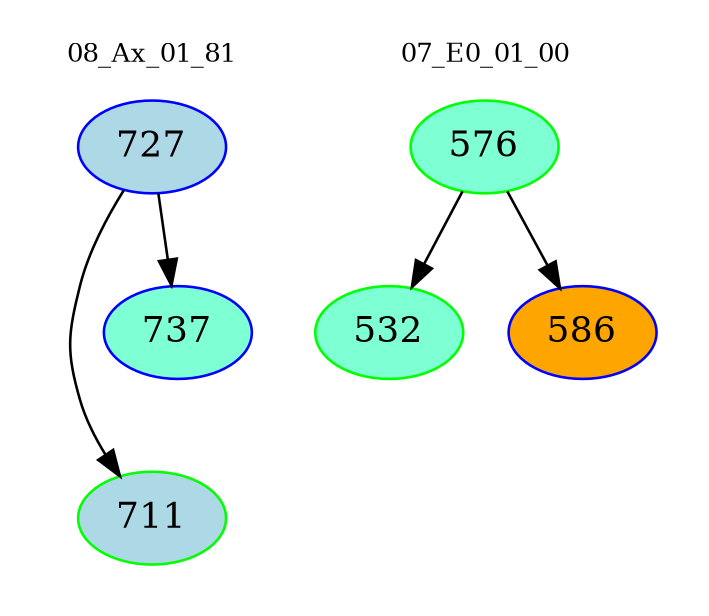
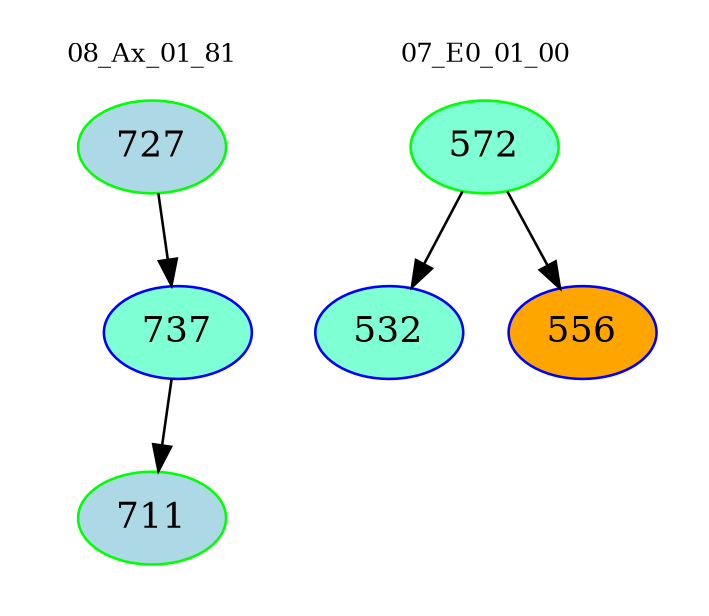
(152, 147) -> (152, 147)
(485, 147) -> (485, 147)
(72, 321) -> (167, 412)
(389, 333) -> (389, 333)
(583, 333) -> (583, 333)
